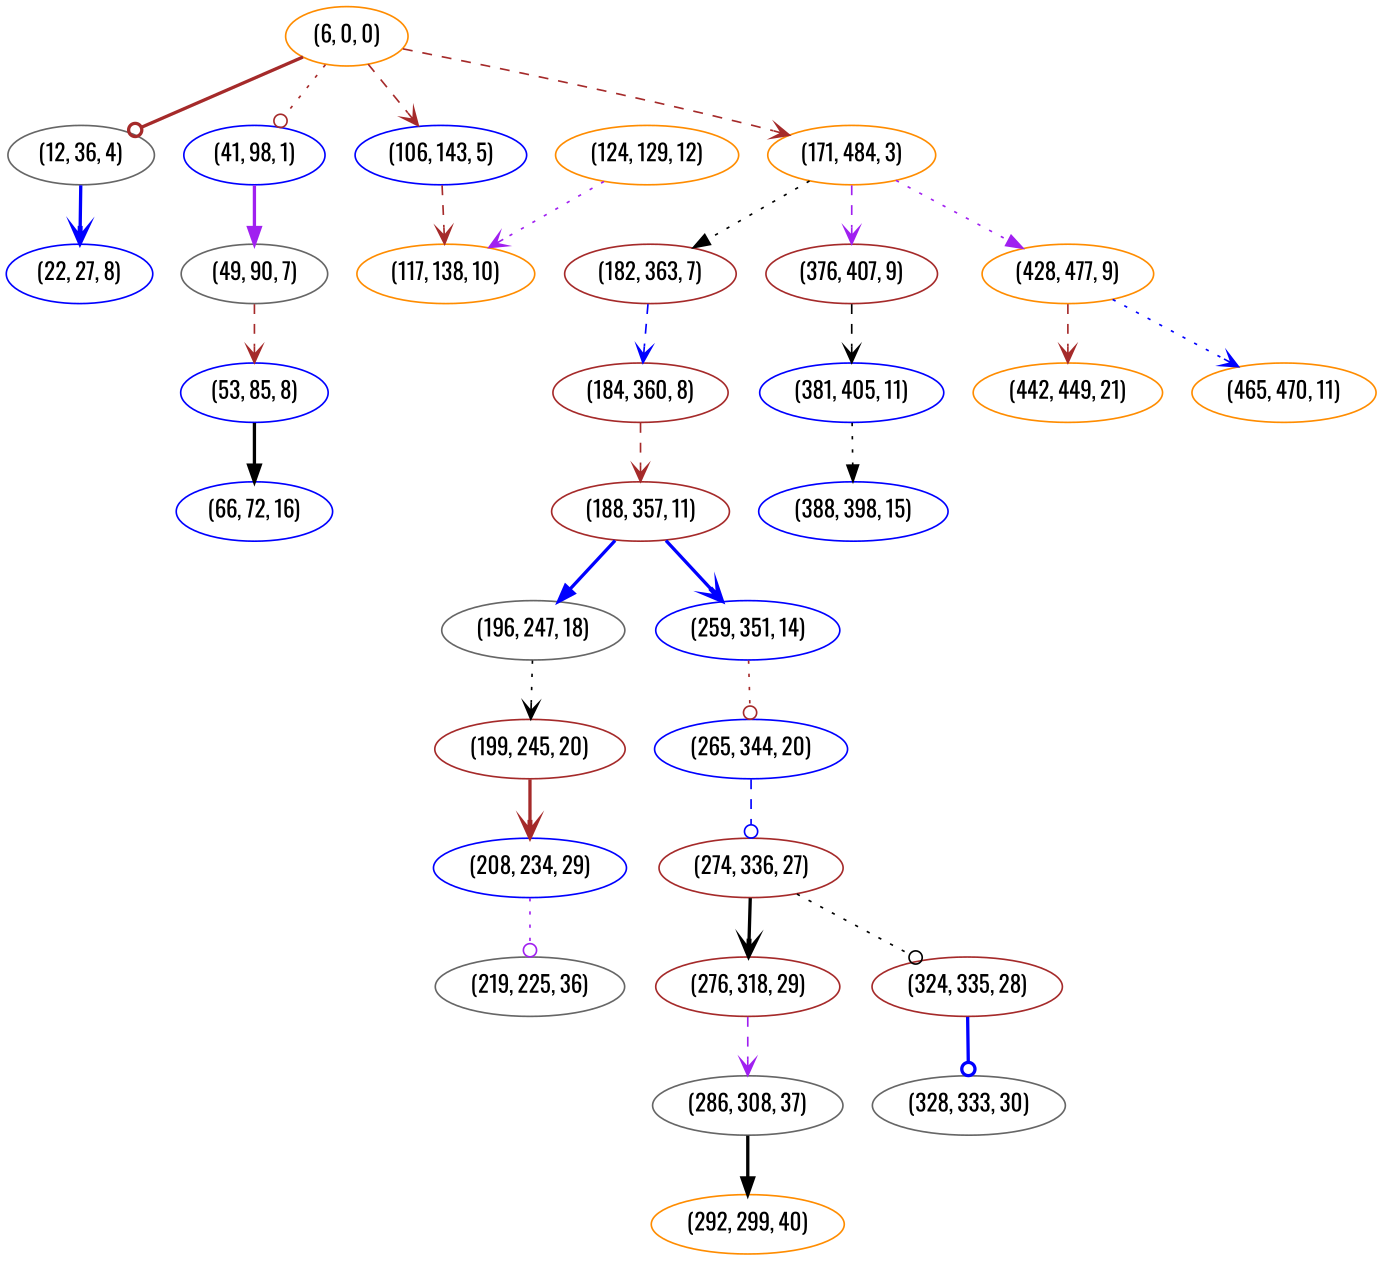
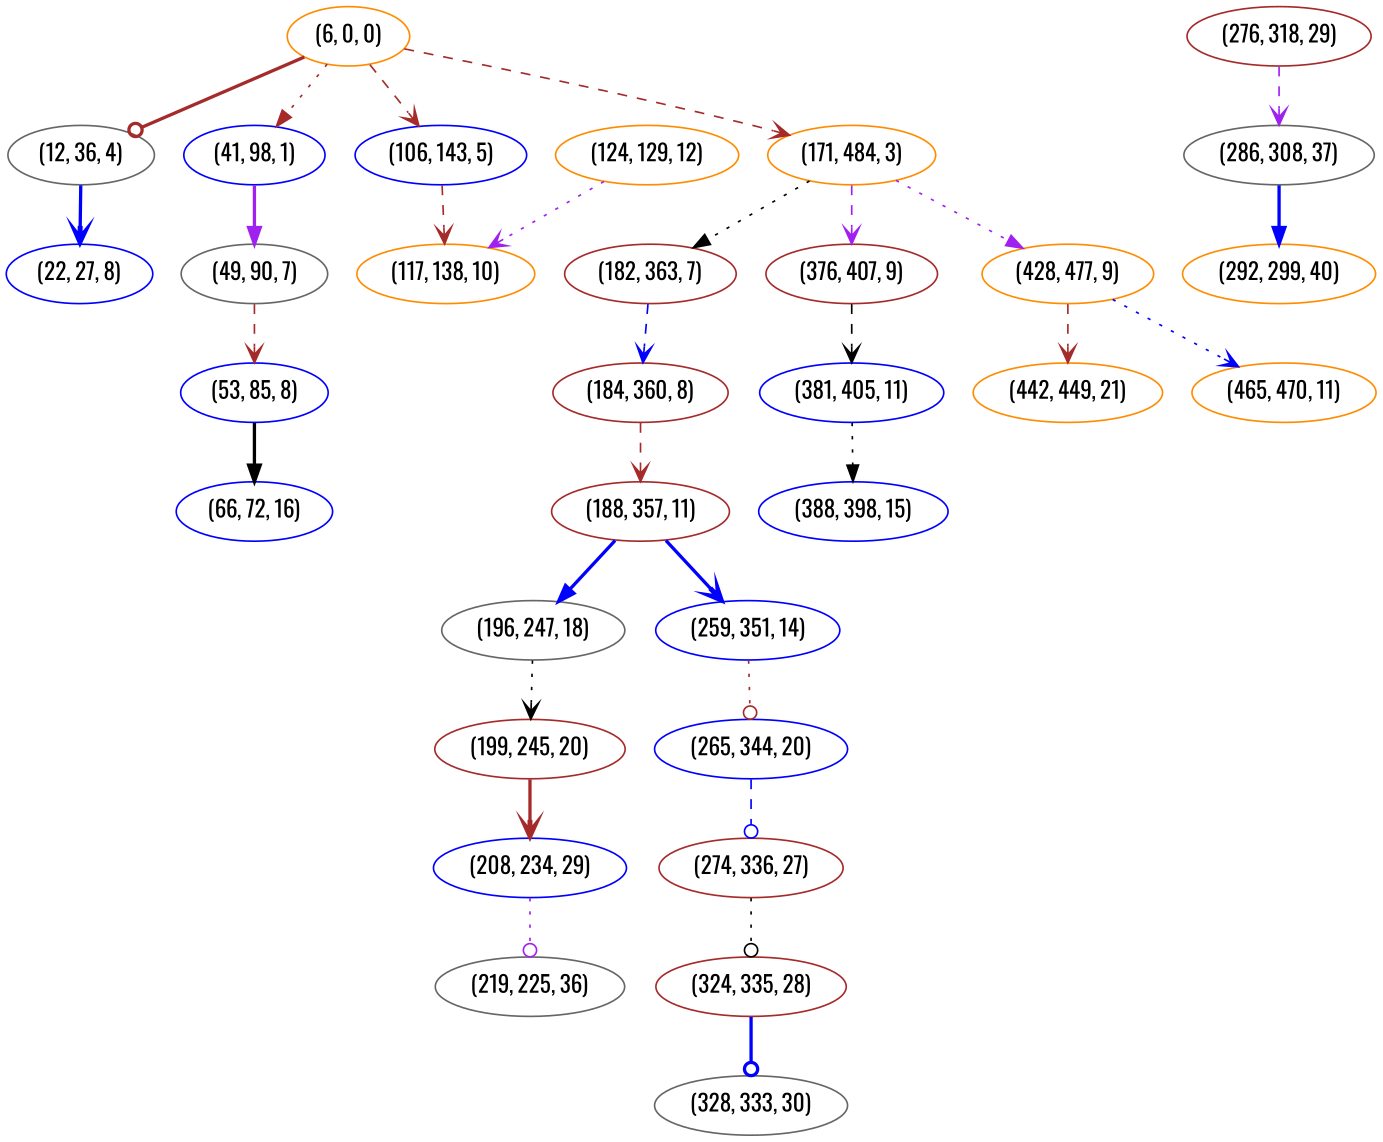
(305, 90) -> (307, 89)
(750, 919) -> none
(748, 1157) -> (1279, 206)
